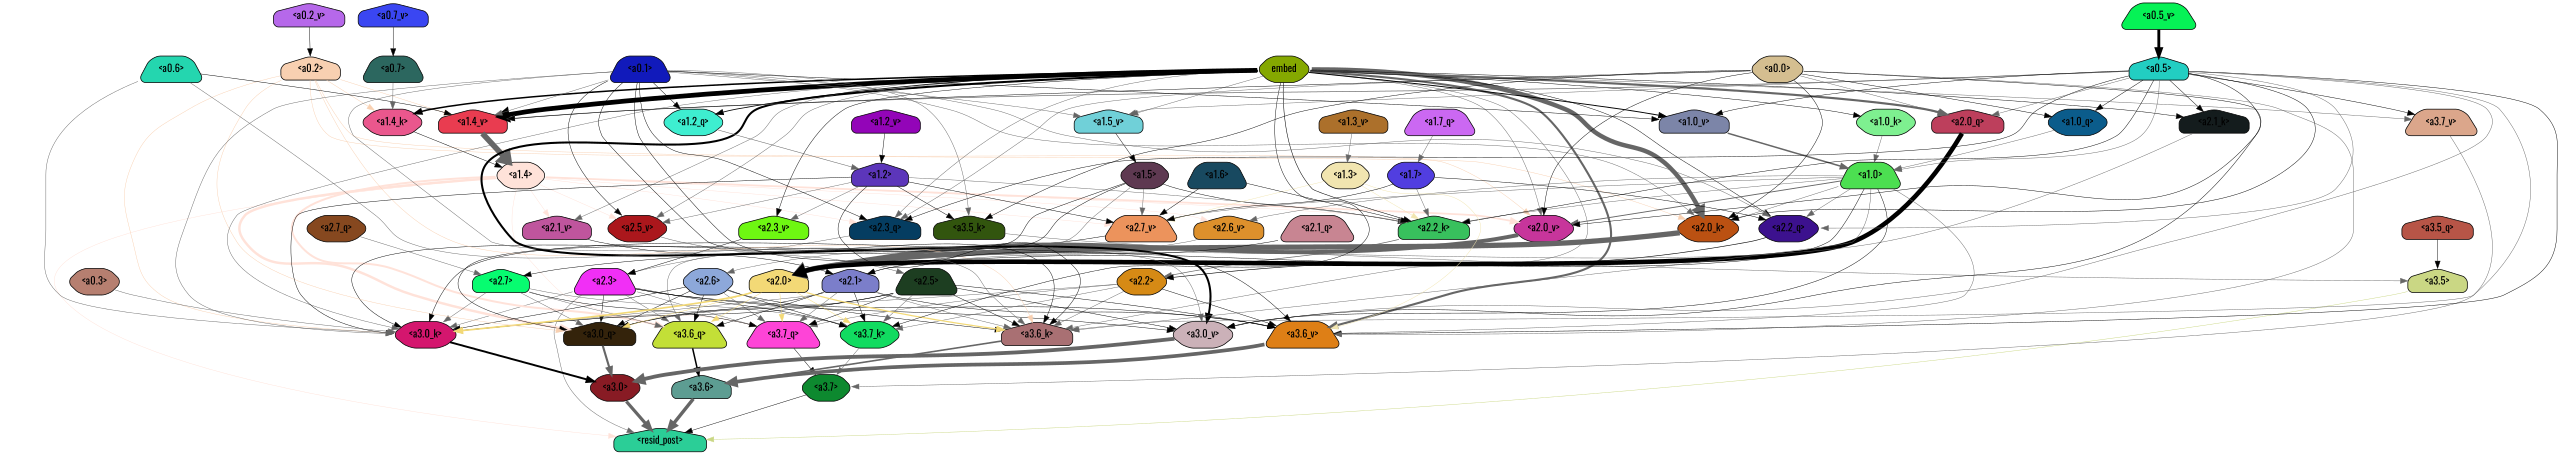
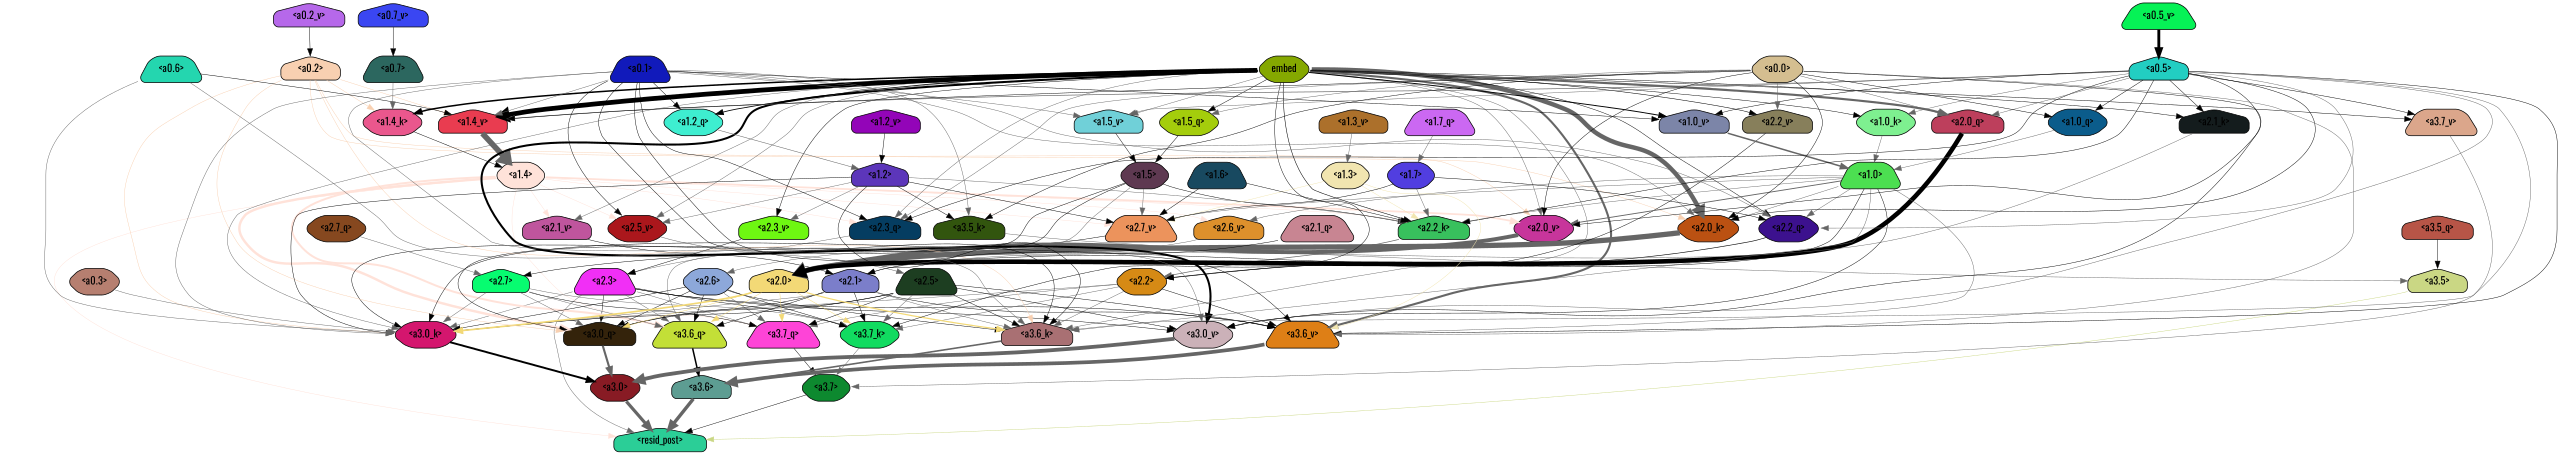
(2077, 100) -> (2077, 100)
none -> (1189, 122)
none -> (1778, 122)
(2068, 156) -> (2022, 90)
(821, 305) -> none
